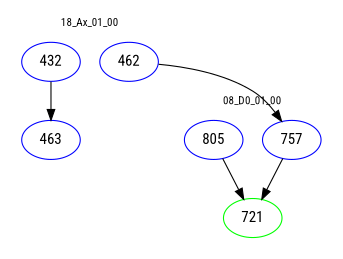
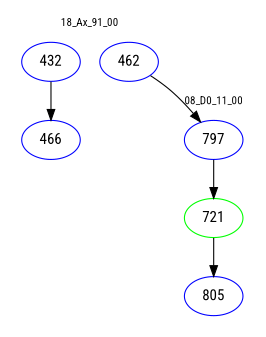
(90, 23) -> (90, 23)
(253, 101) -> (214, 101)
(51, 140) -> (51, 140)
(292, 140) -> (214, 140)
(231, 174) -> (214, 252)
